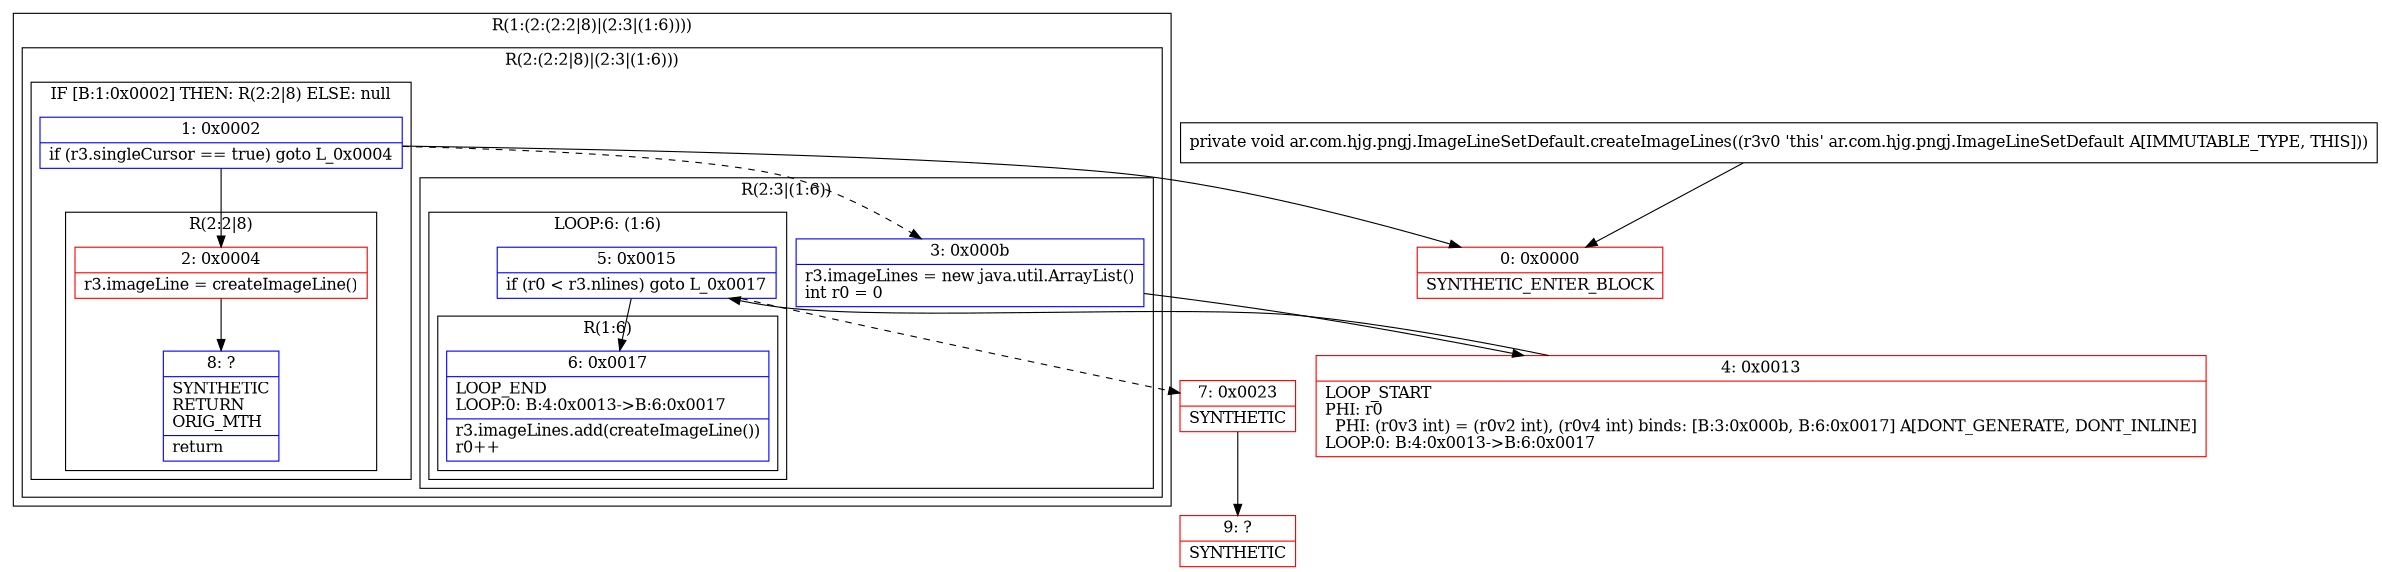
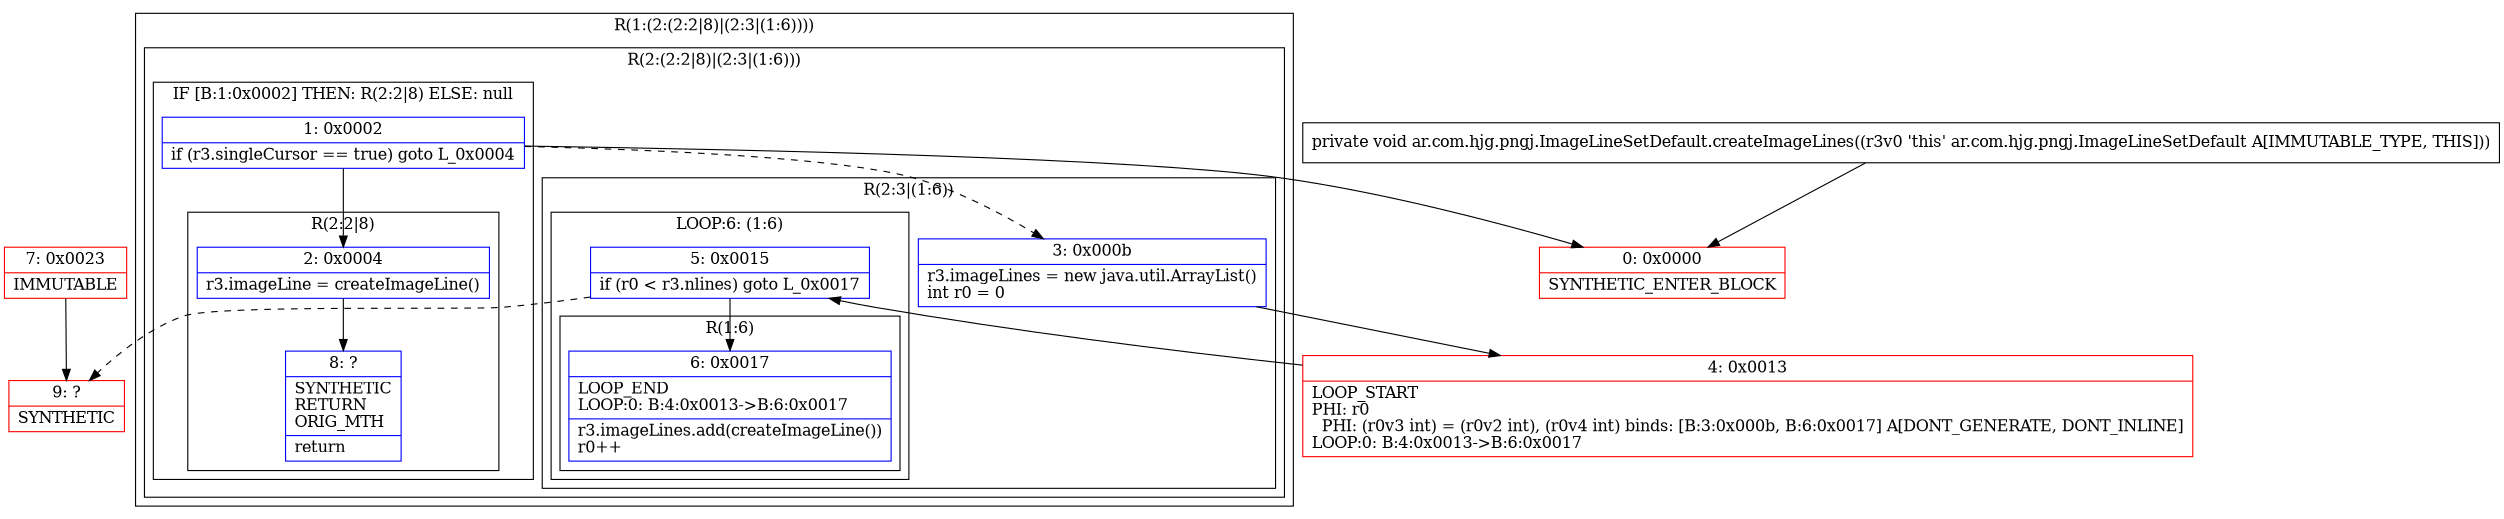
(221, 273) -> (343, 273)
(955, 345) -> (335, 308)
(1238, 418) -> (66, 285)
